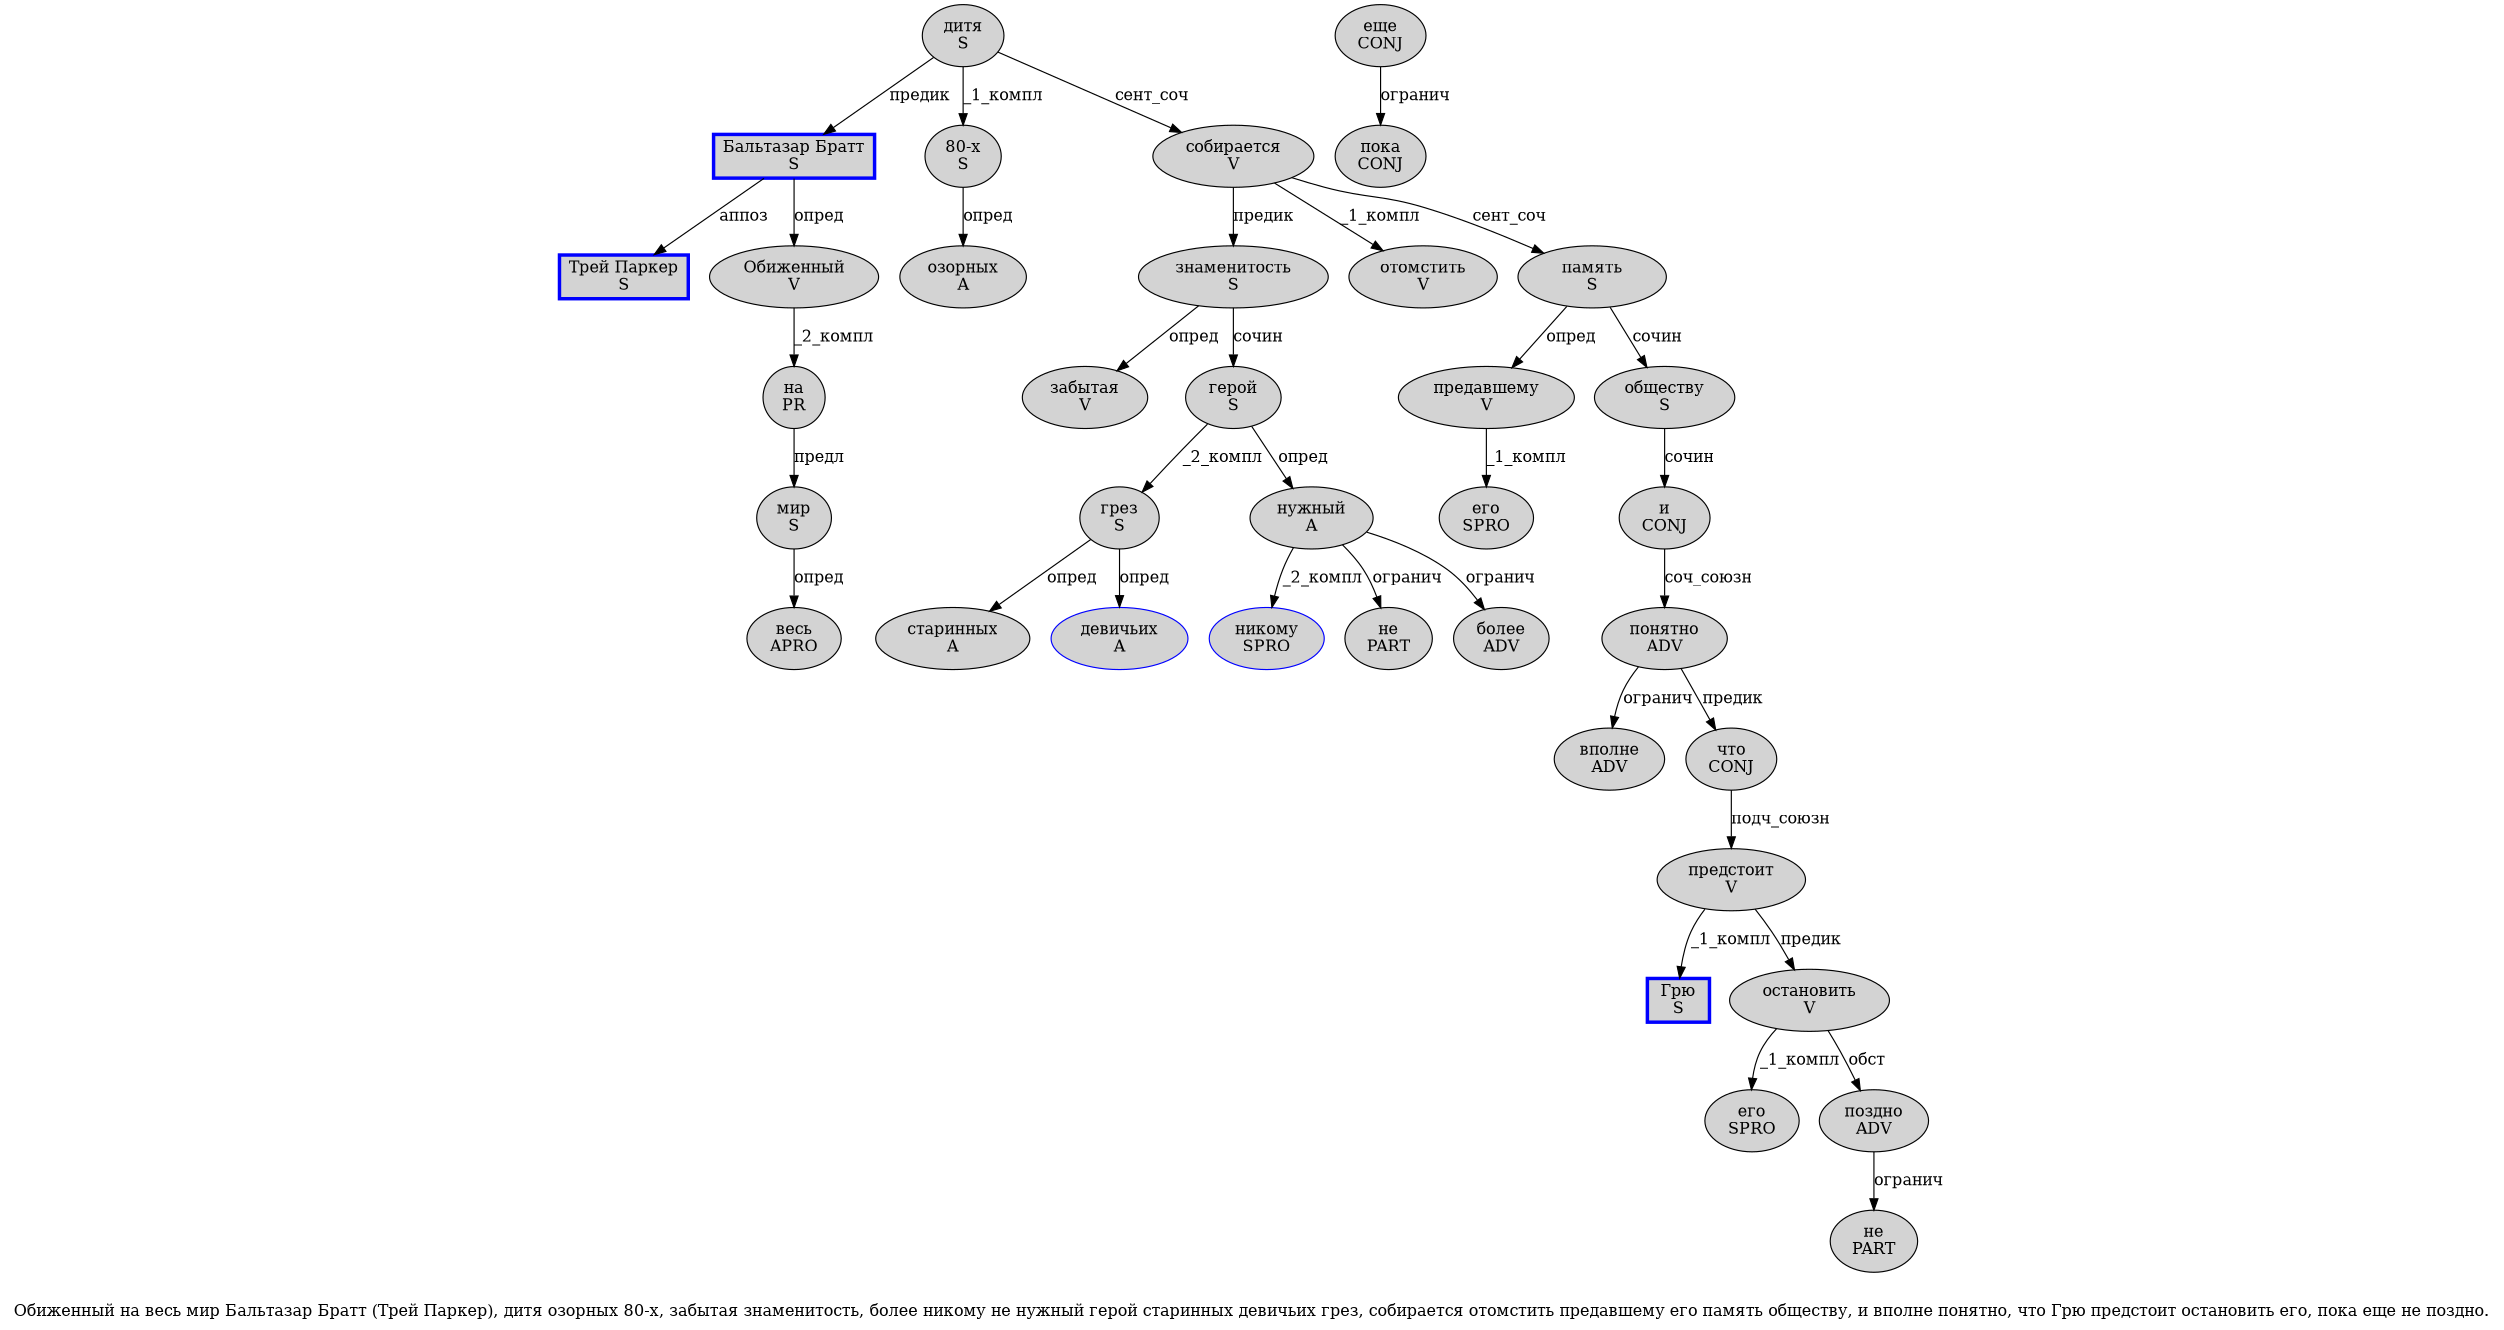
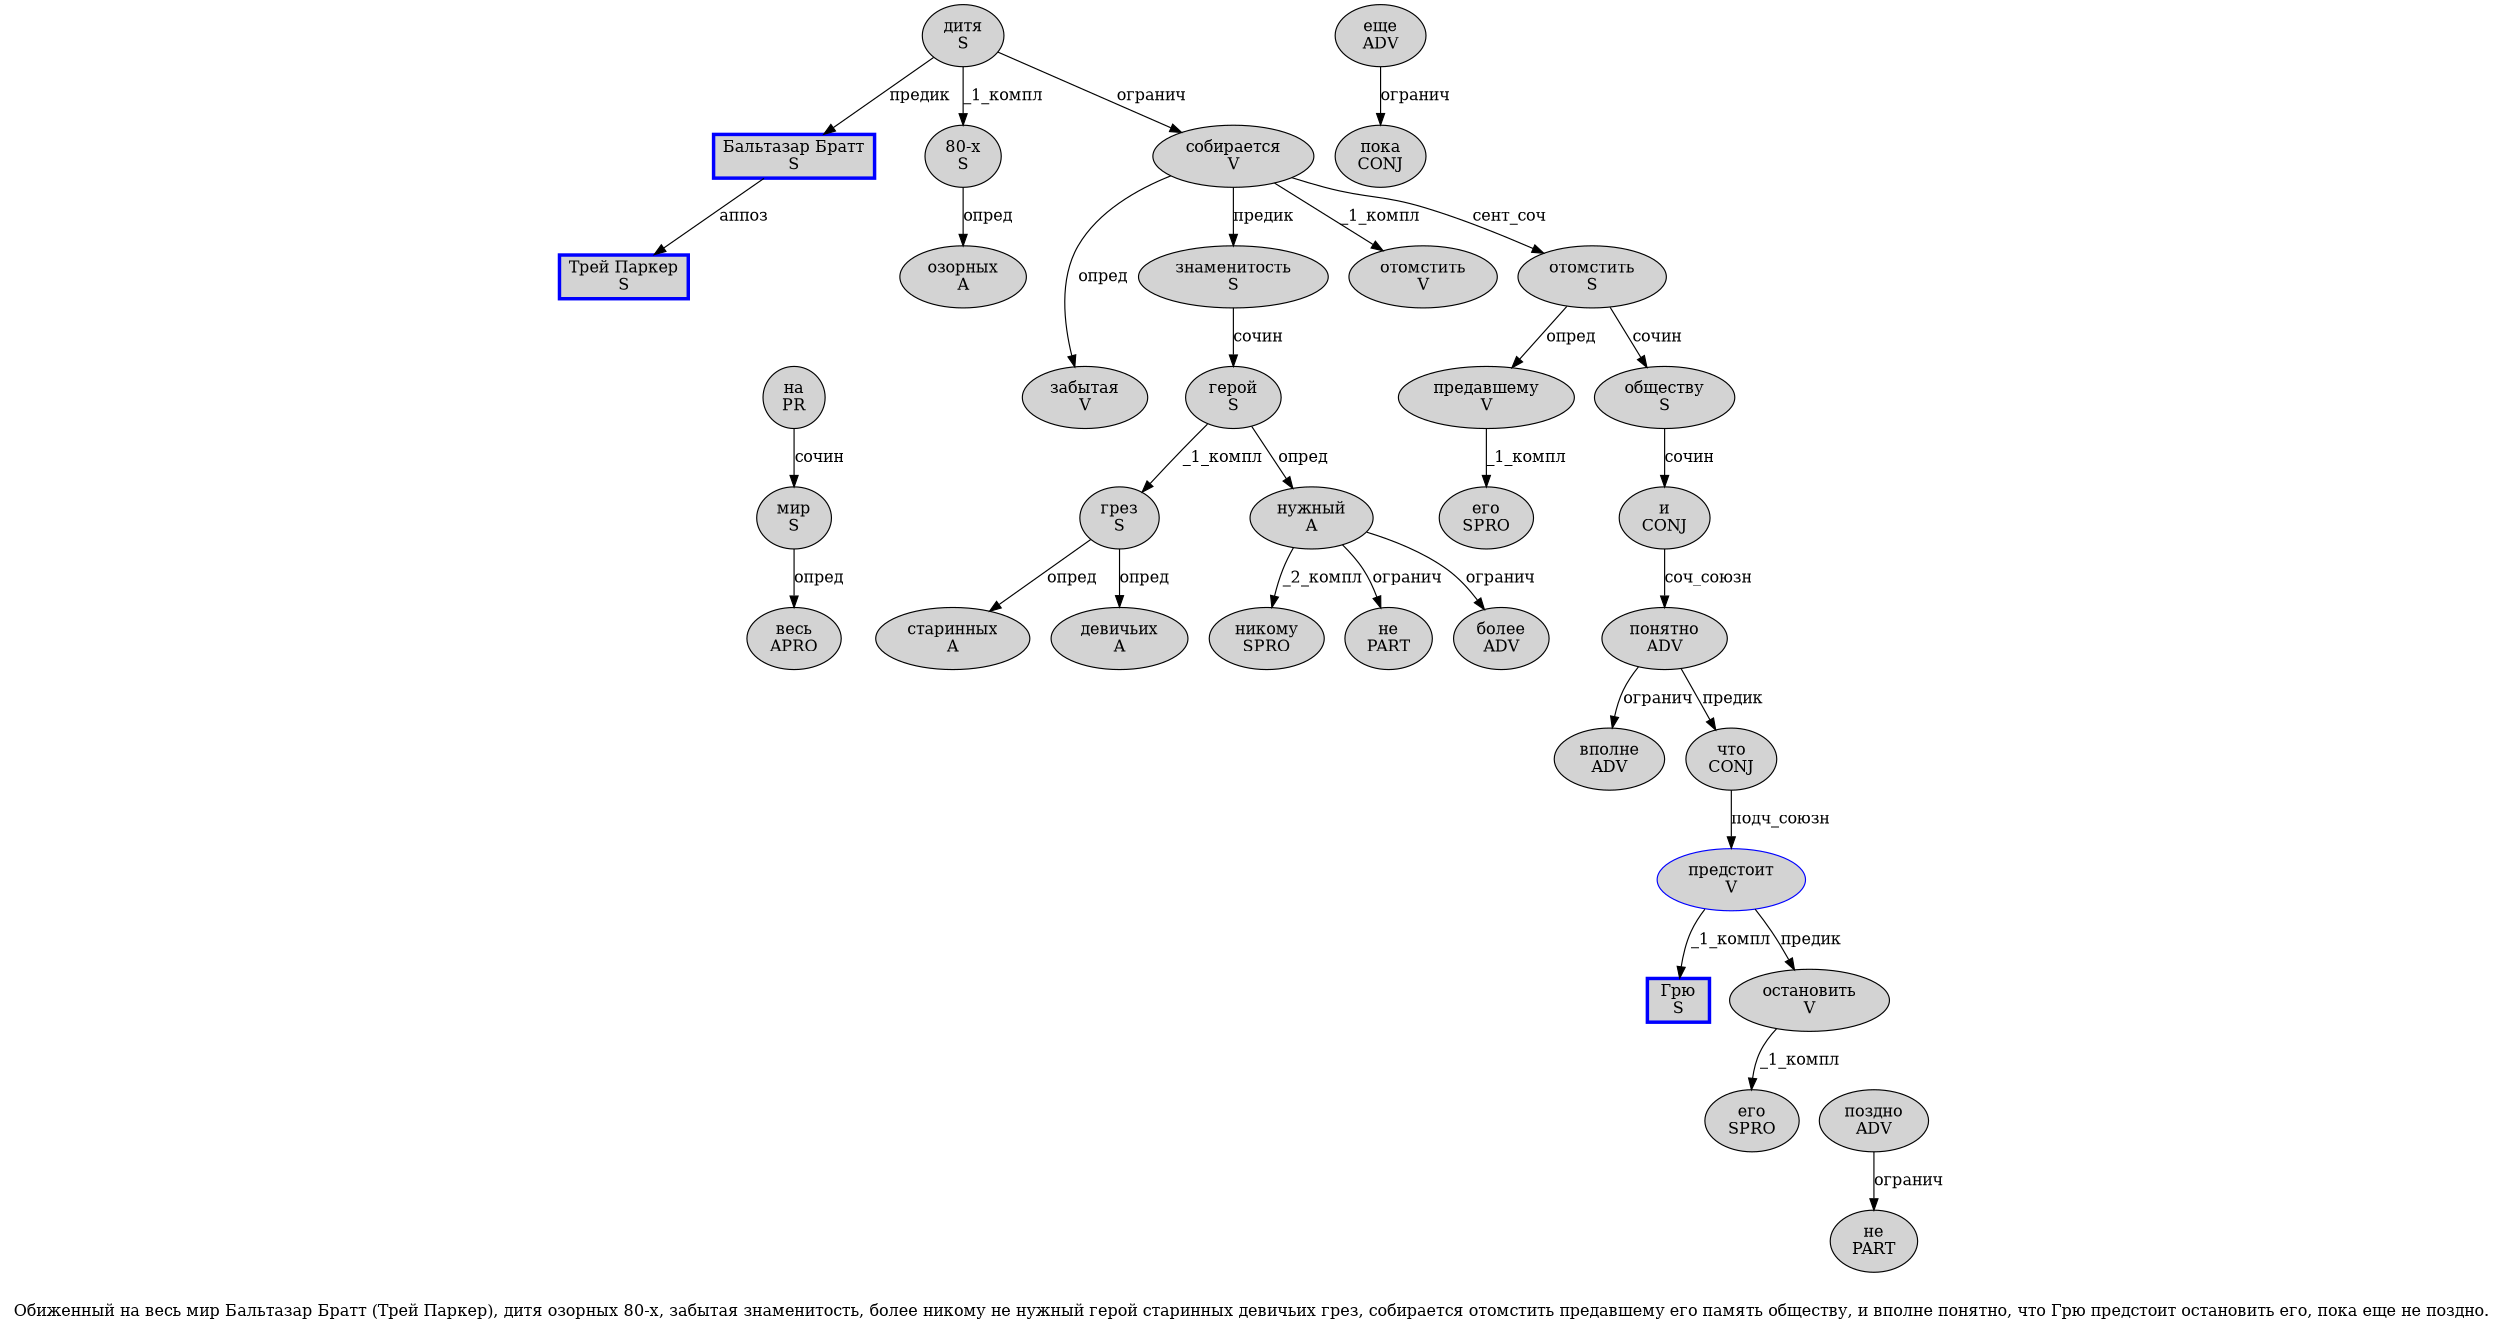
(1381, 36) -> (1381, 36)
(1152, 96) -> (1152, 96)
(794, 277) -> none
(1592, 277) -> (1592, 277)
(1162, 335) -> (1080, 244)
(819, 458) -> (819, 458)
(1223, 458) -> (1223, 458)
(1120, 639) -> (1120, 639)
(1267, 639) -> (1267, 639)
(1731, 880) -> (1731, 880)
(1842, 1055) -> none
